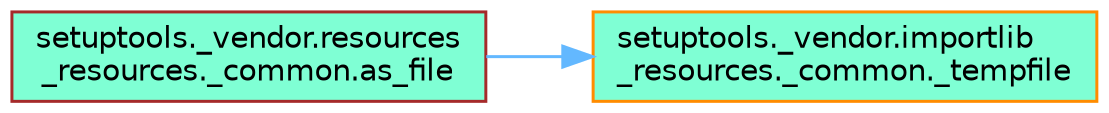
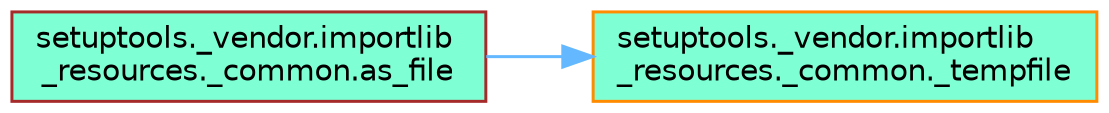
(249, 57) -> (249, 57)
